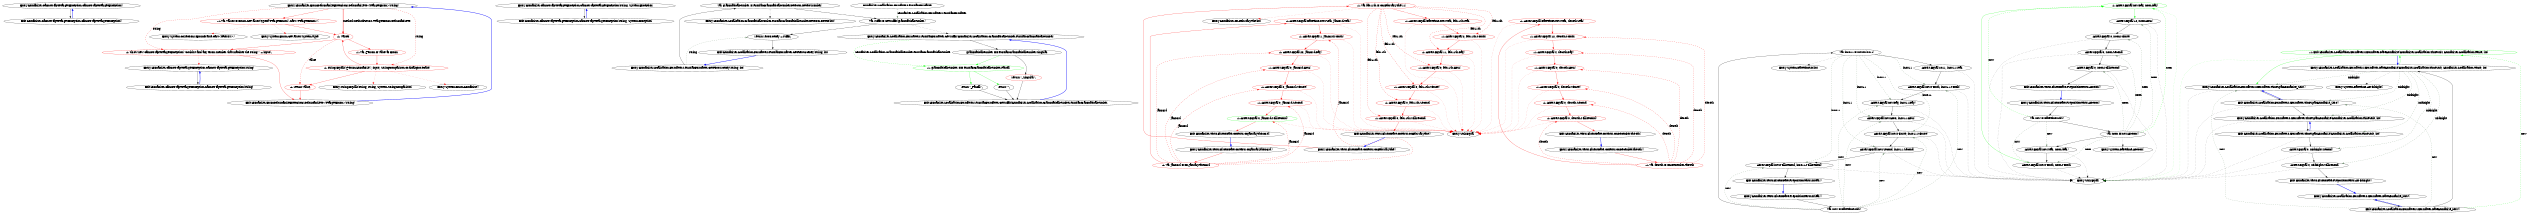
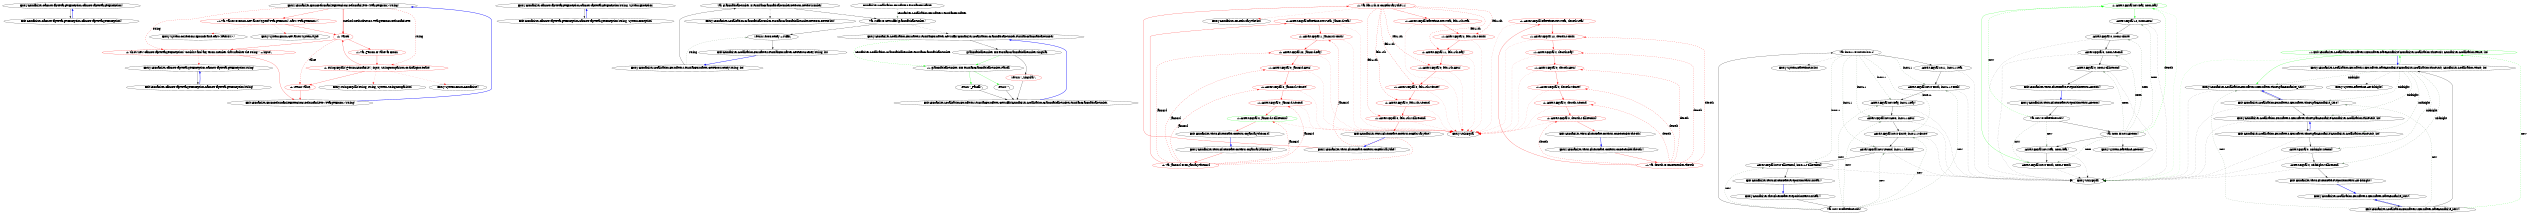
(968, 68) -> (968, 68)
(2169, 68) -> (2169, 68)
(1783, 197) -> (1783, 197)
